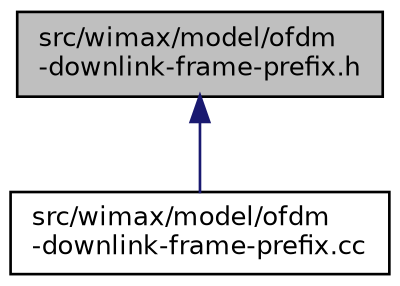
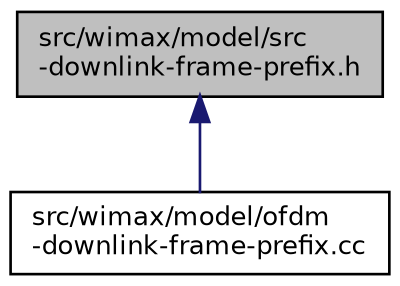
(200, 54) -> (200, 54)
